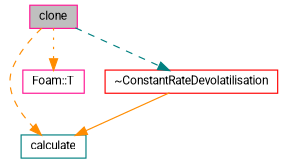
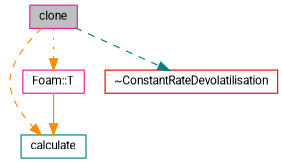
(128, 112) -> (54, 108)
